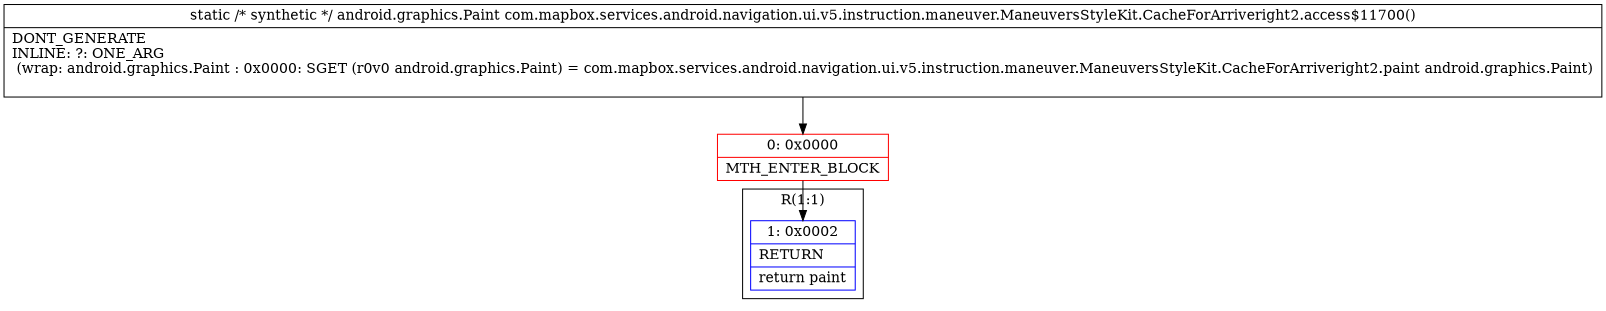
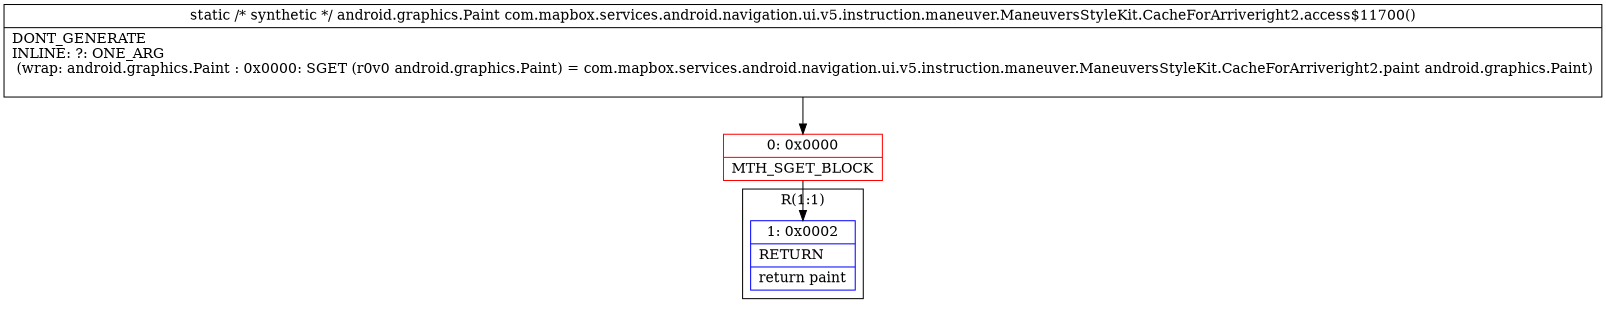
(803, 168) -> (803, 168)
